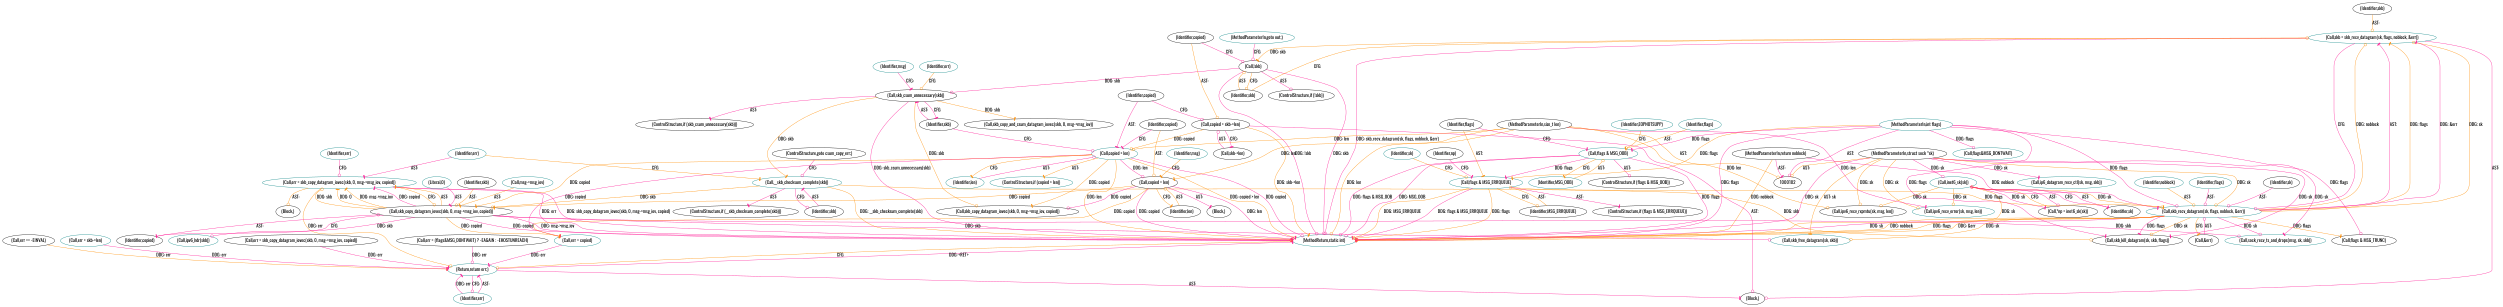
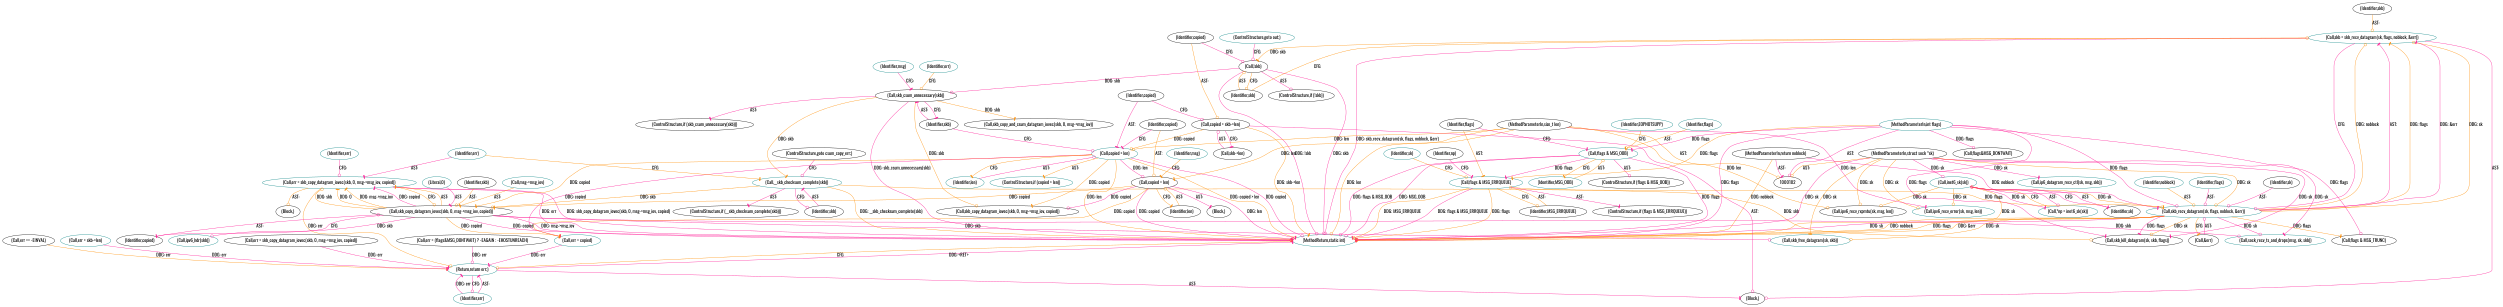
(1257, 38) -> (1257, 38)
(1988, 154) -> (1988, 154)
(1830, 197) -> (1830, 197)
(2068, 212) -> (2068, 212)
